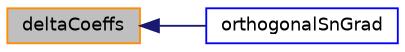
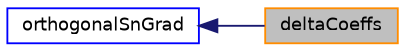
(183, 26) -> (241, 26)
